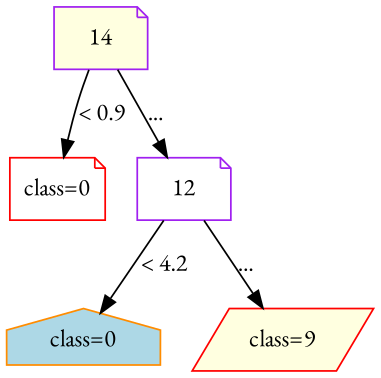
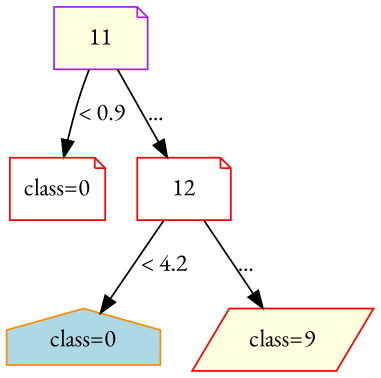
(101, 38) -> (101, 38)
(184, 189) -> (184, 189)
